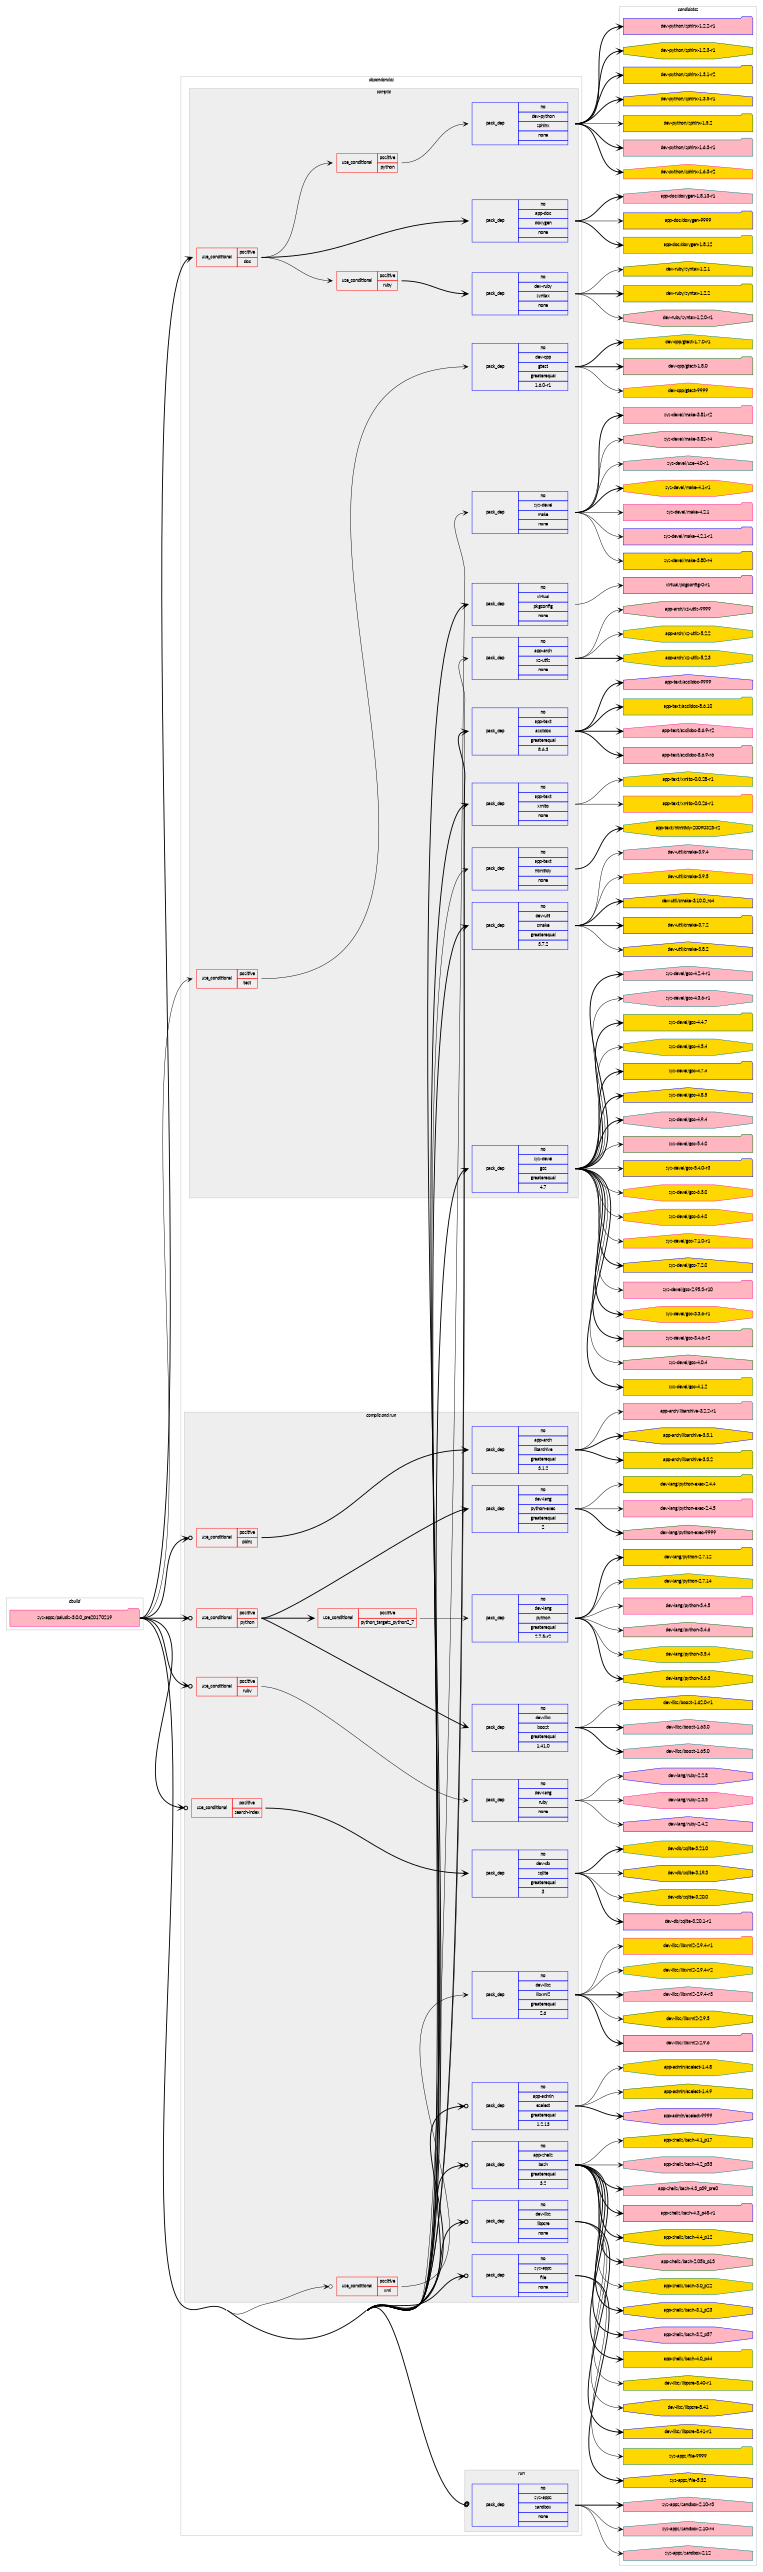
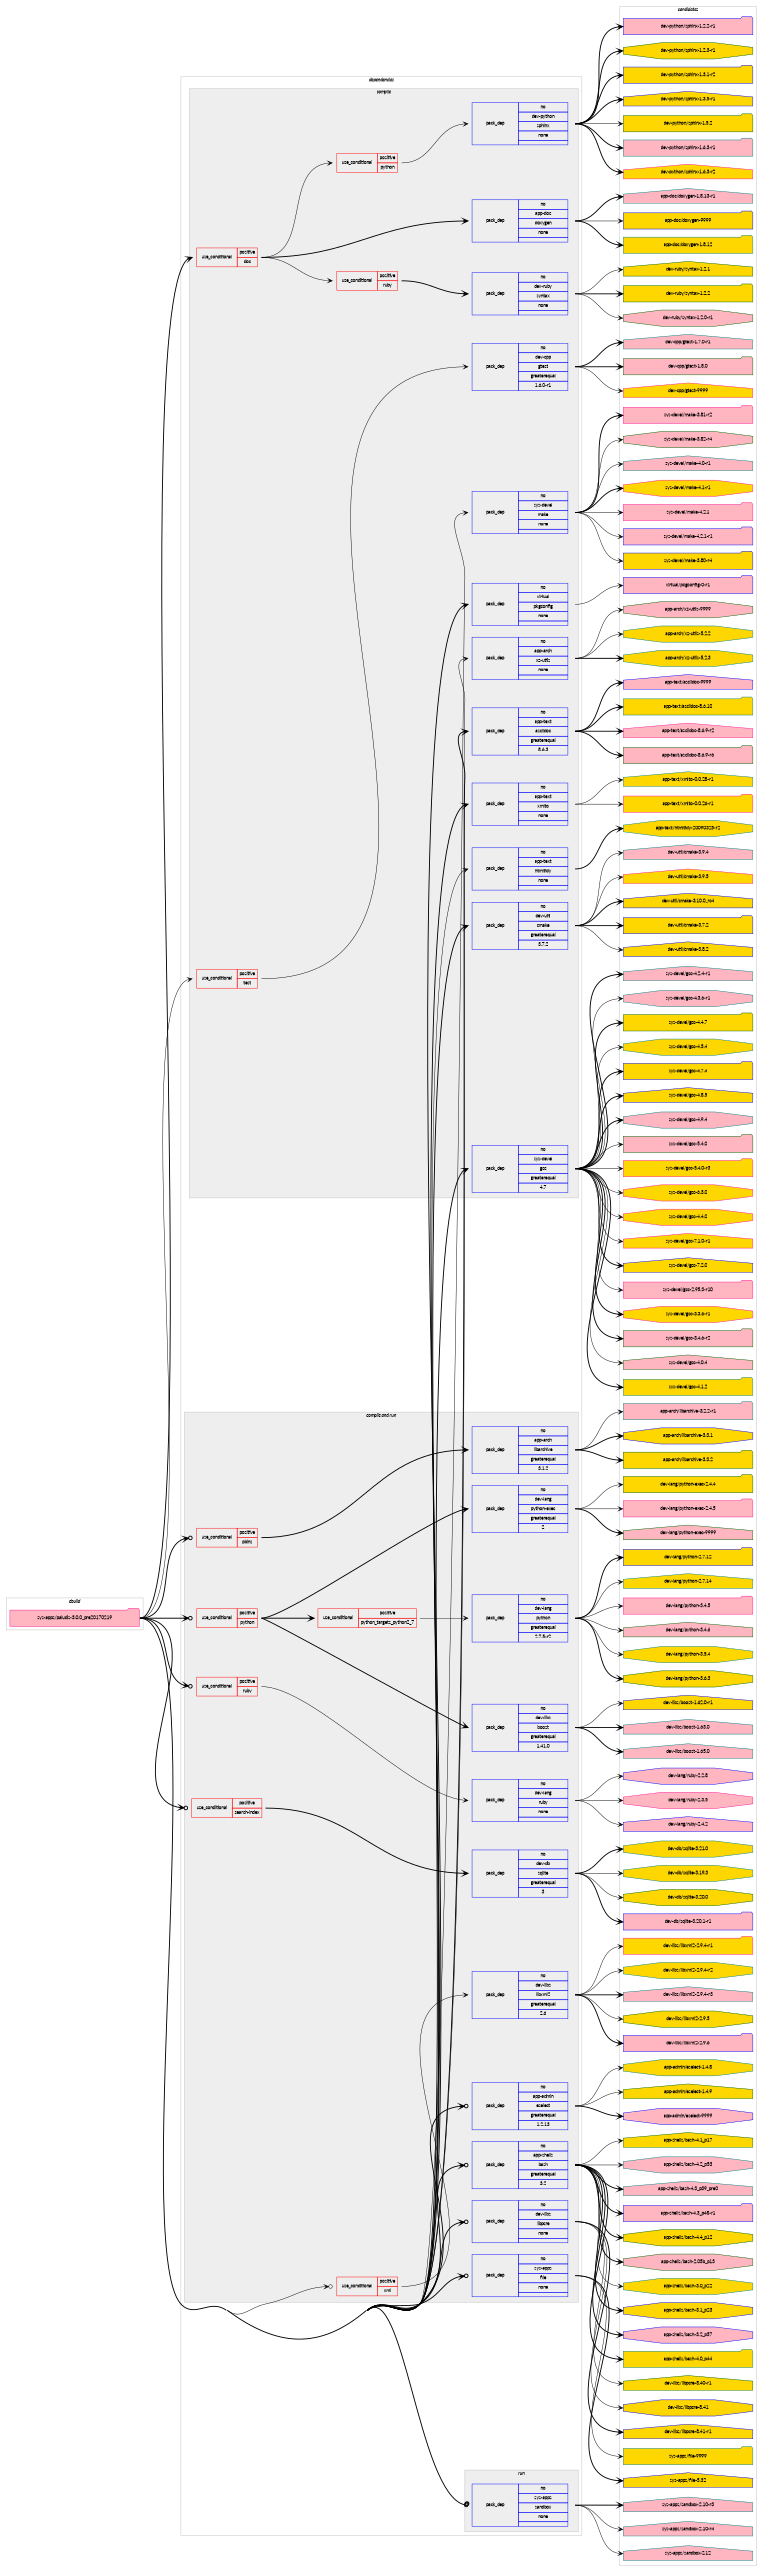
(688, 342) -> (688, 342)
(688, 464) -> (688, 464)
(688, 1169) -> (688, 1169)
(688, 1217) -> (688, 1217)
(688, 1873) -> (688, 1873)
